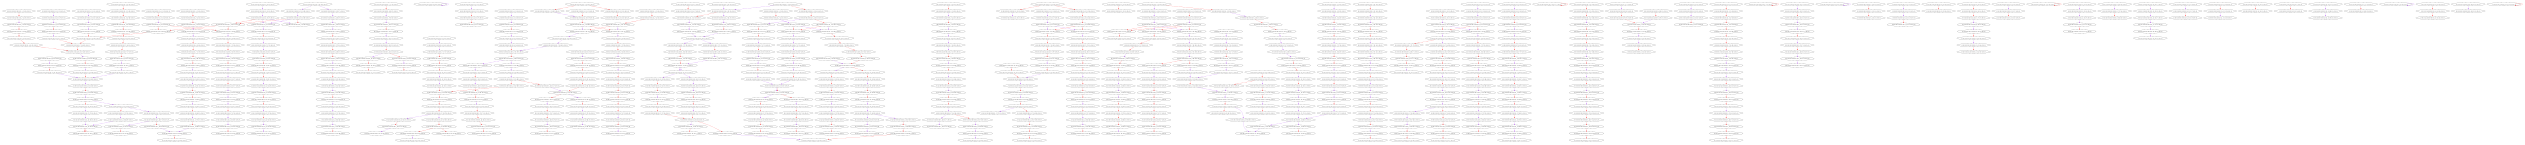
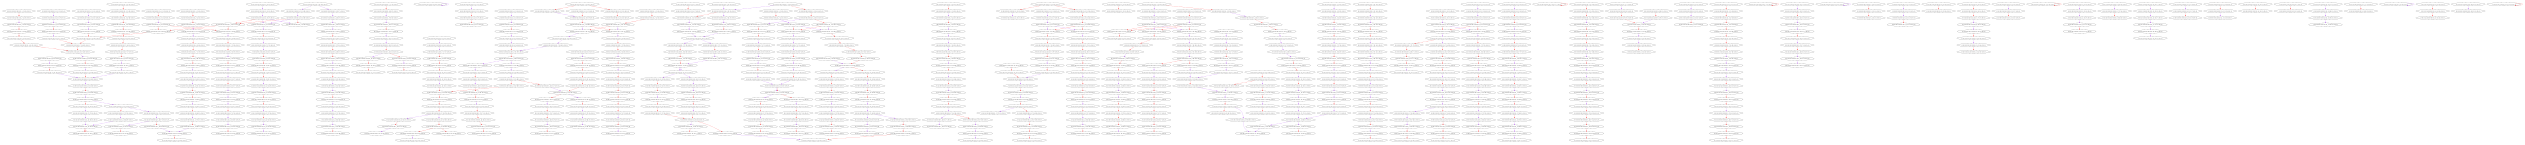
none -> (2326, 25)
